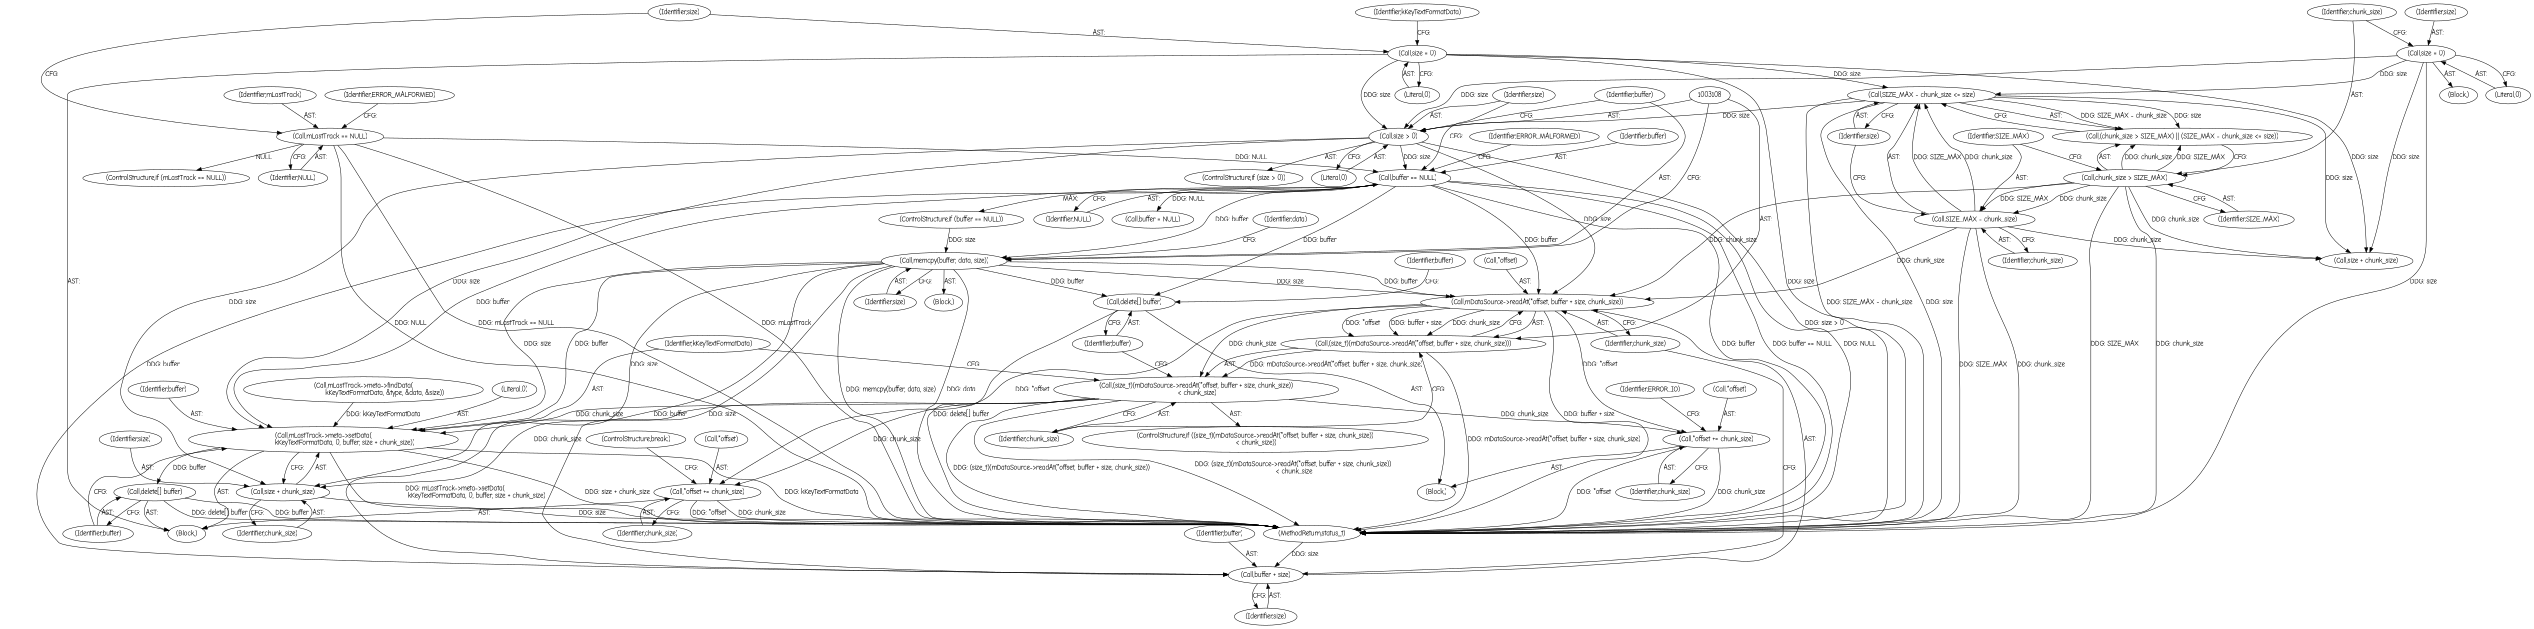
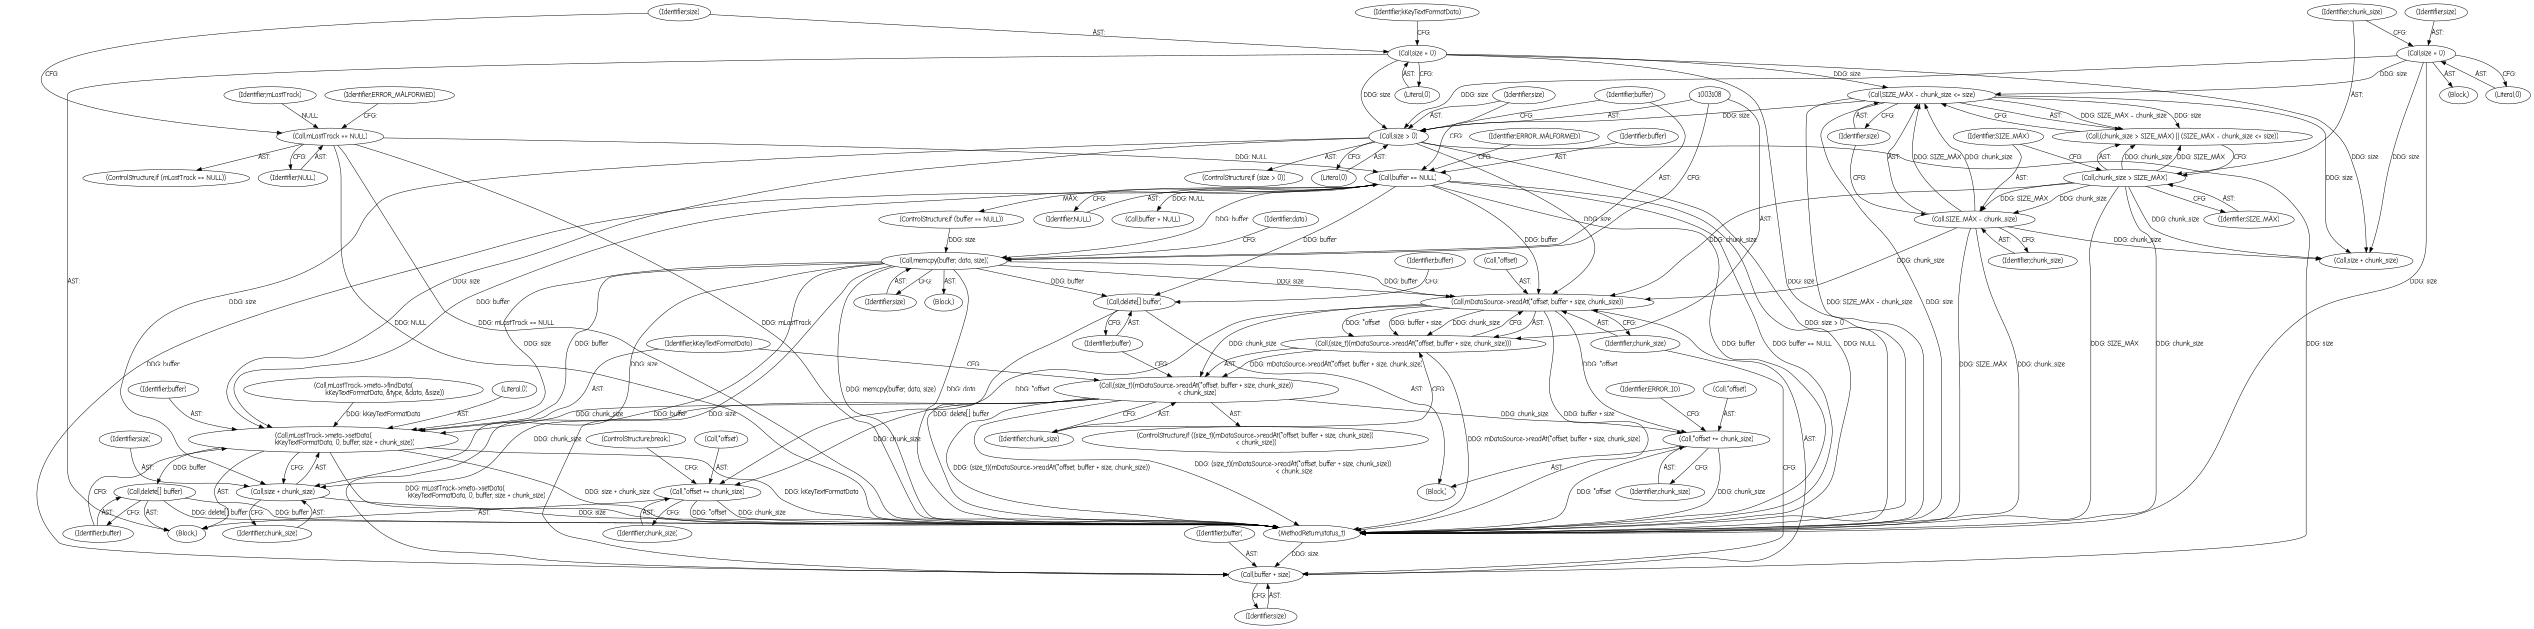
(311, 116) -> (311, 116)
(1403, 155) -> (2306, 425)
(266, 157) -> (266, 157)
